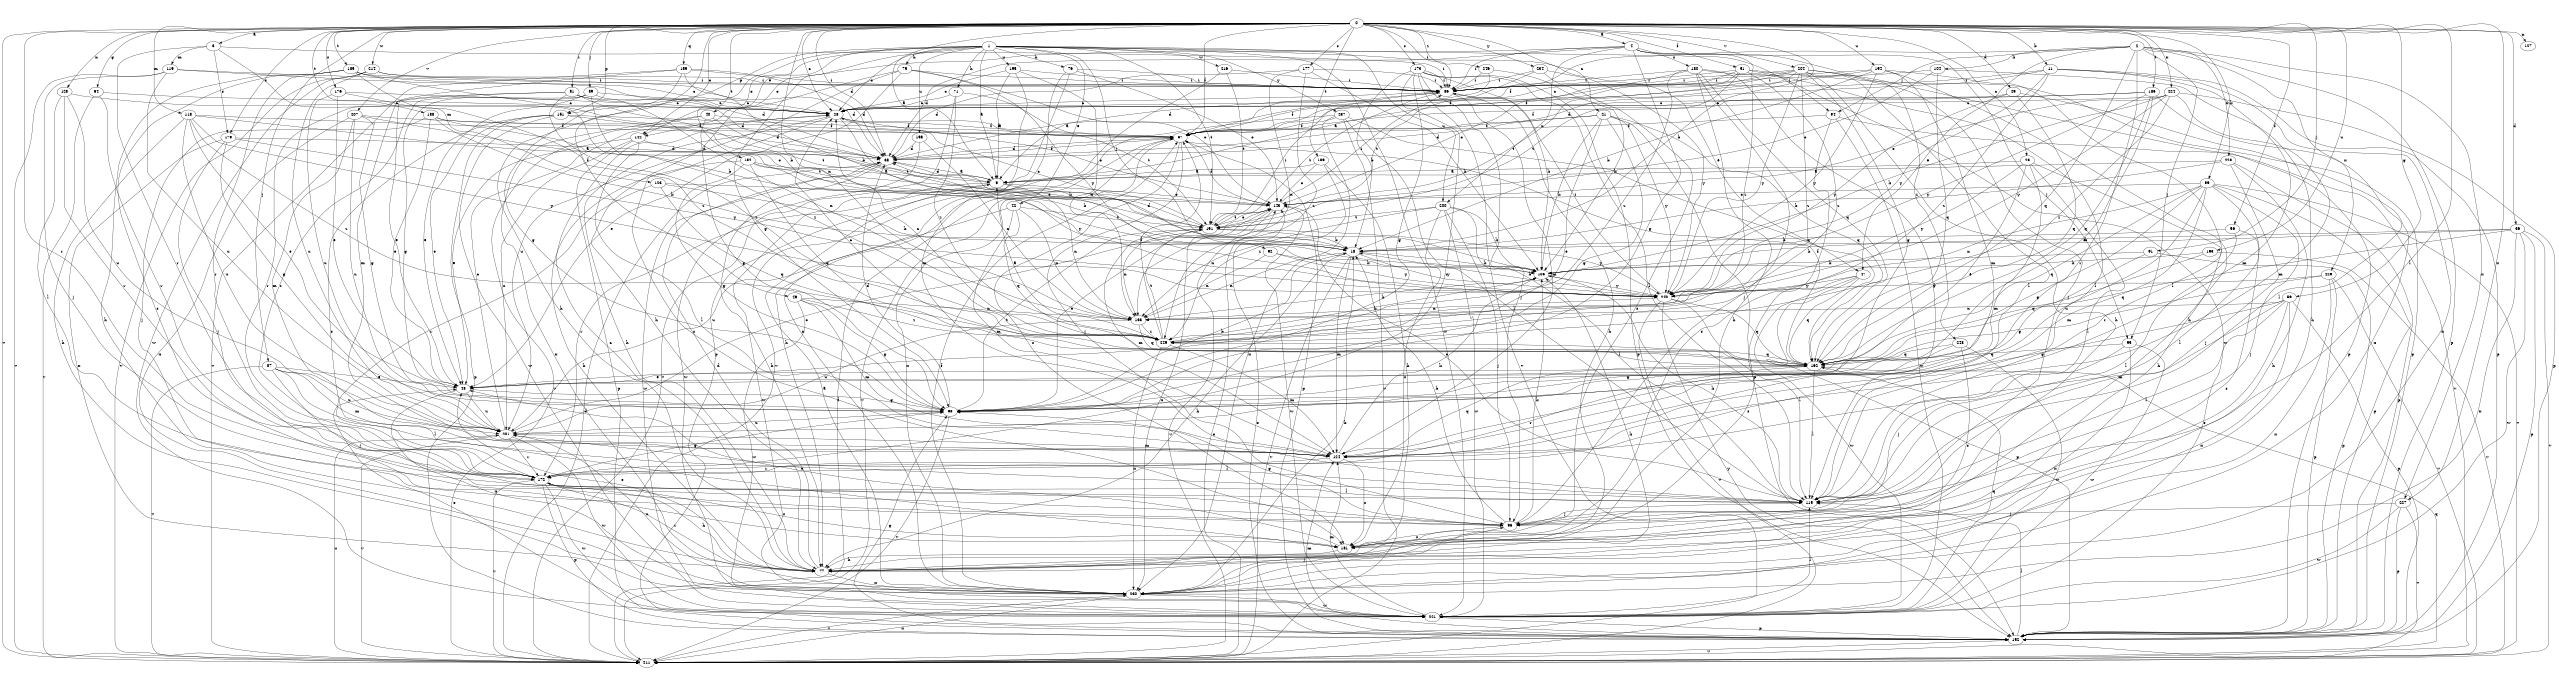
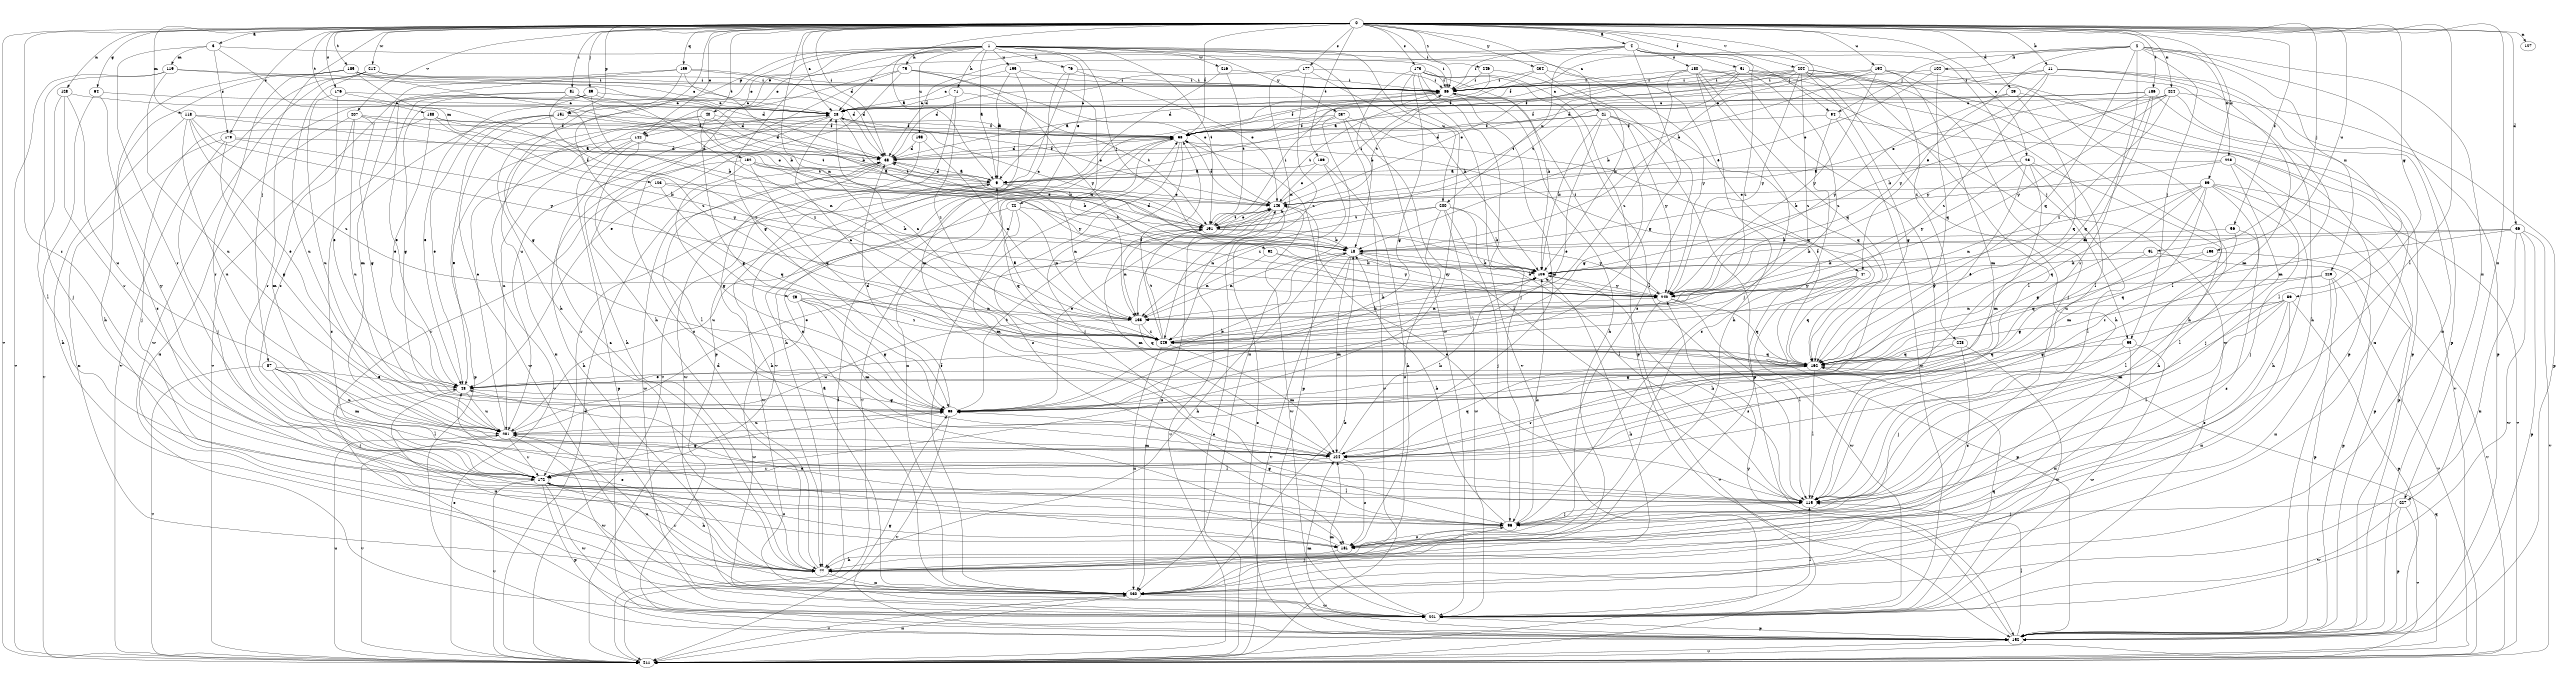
(1180, 138) -> (1180, 138)
(161, 286) -> (161, 286)
(1786, 521) -> (1778, 506)
